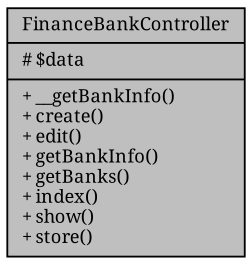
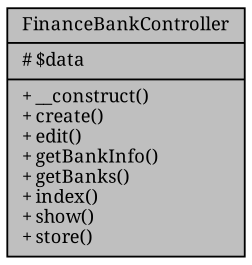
(100, 97) -> (86, 97)
